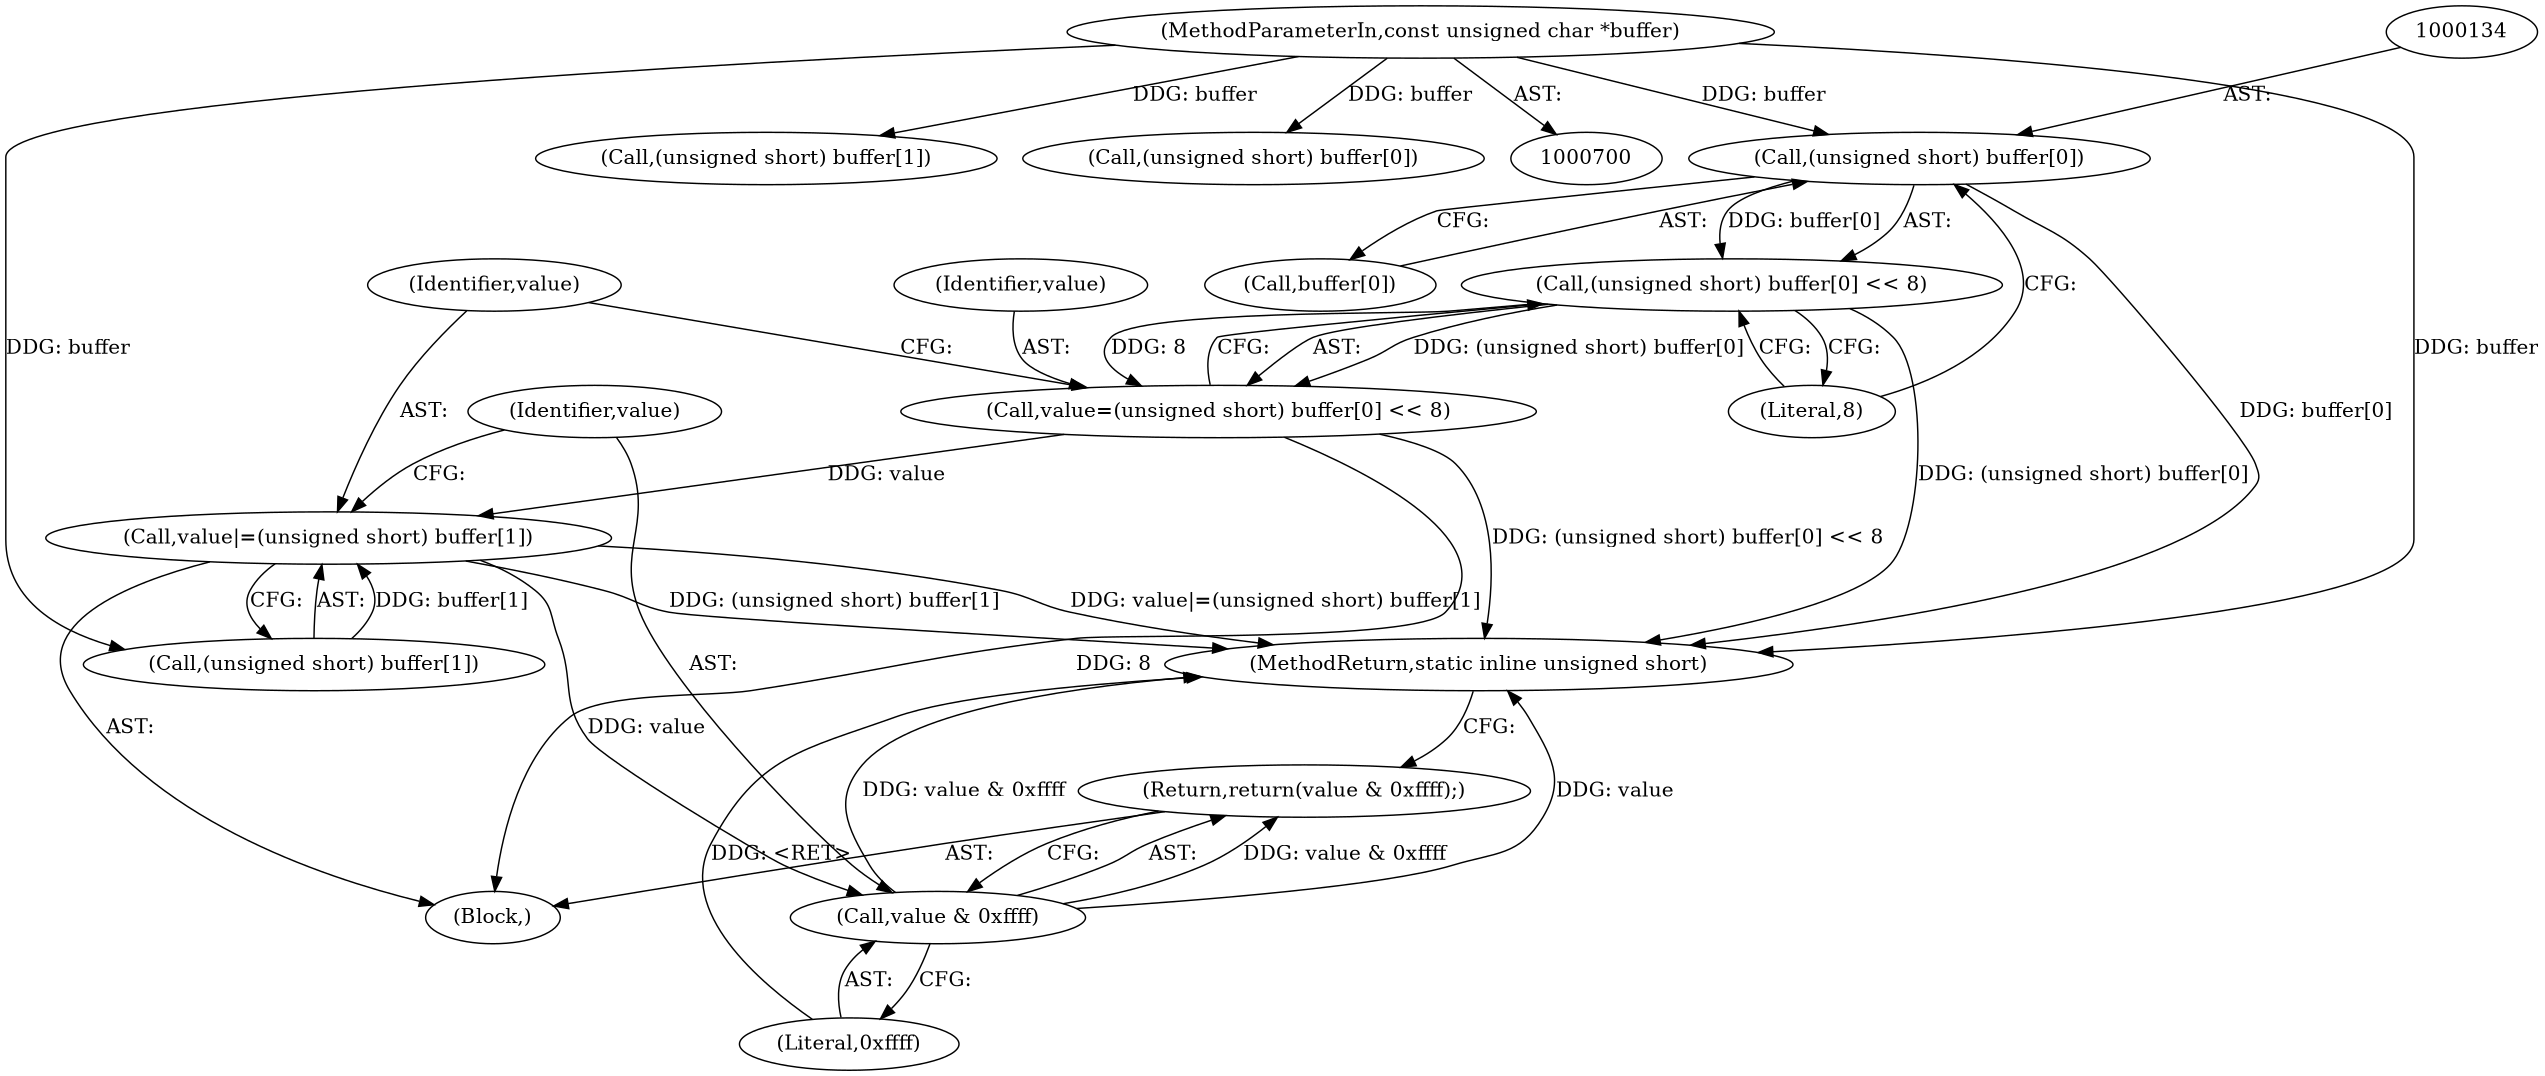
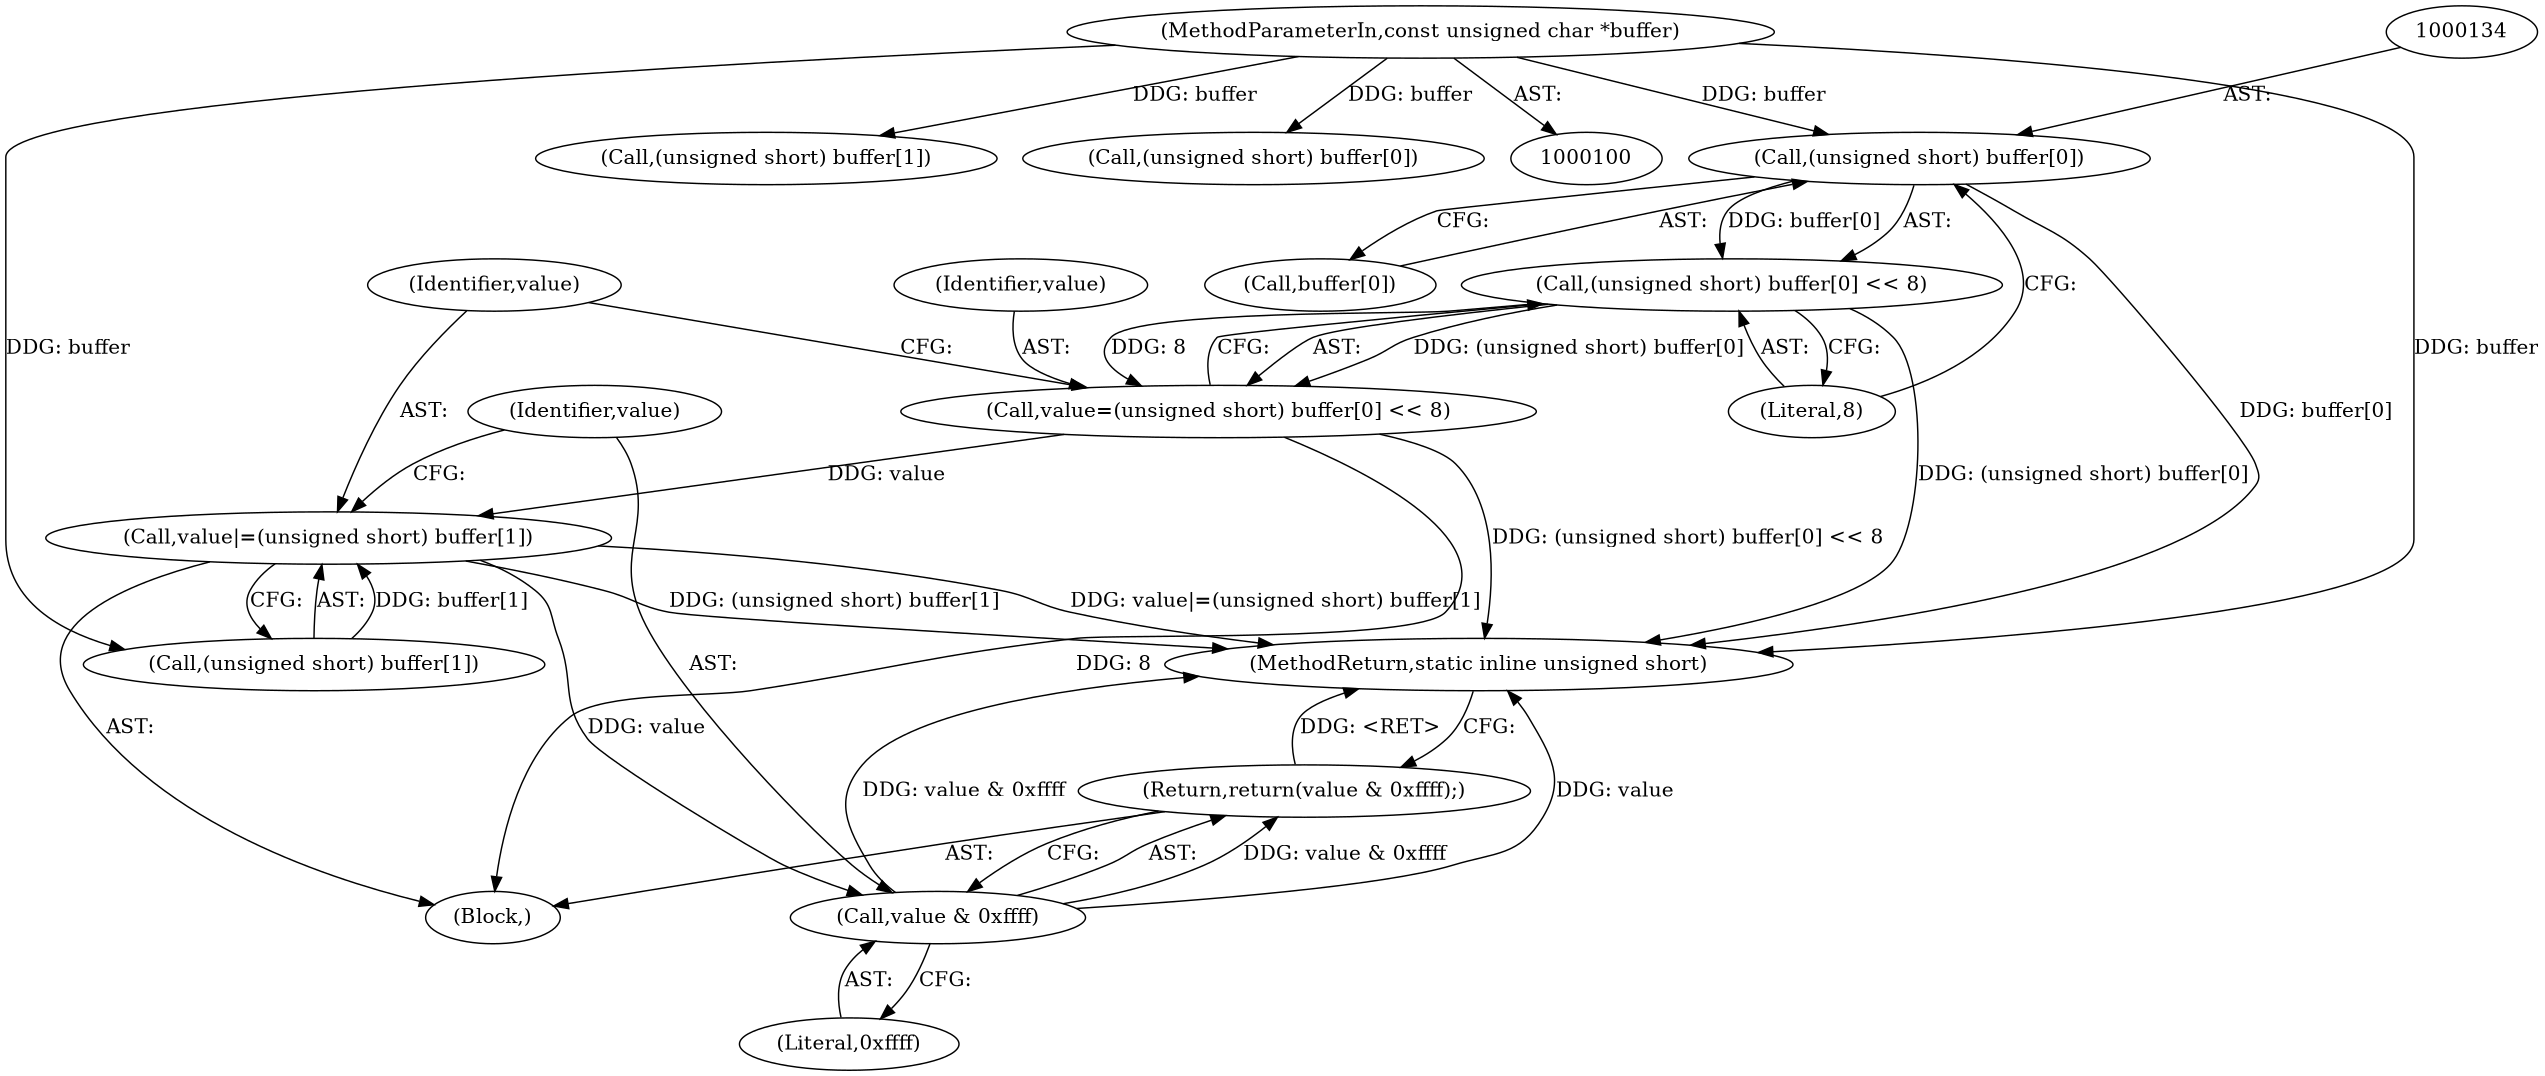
(1586, 159) -> (1586, 159)
(1789, 348) -> (1789, 348)
(821, 743) -> (1301, 716)
